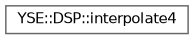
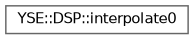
(97, 20) -> (97, 20)
